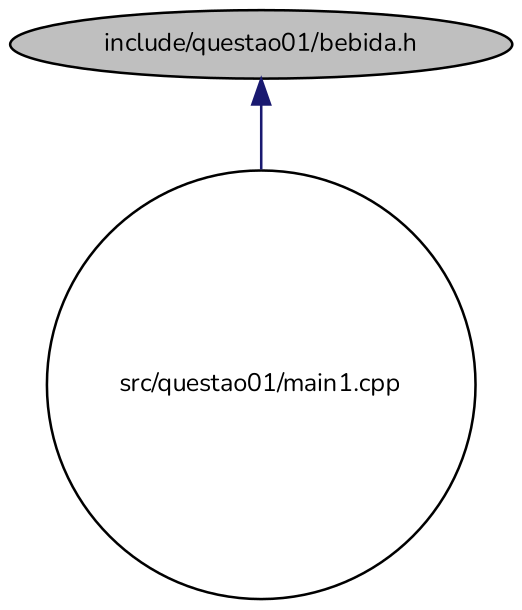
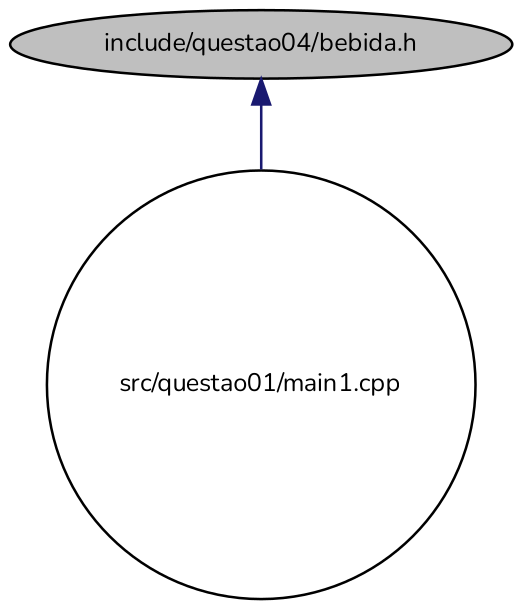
(261, 44) -> (261, 44)
